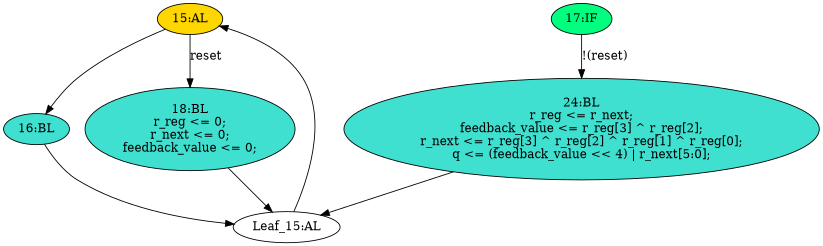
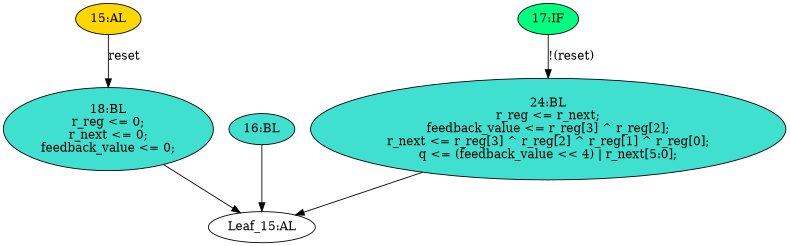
(103, 60) -> none
(312, 100) -> none
